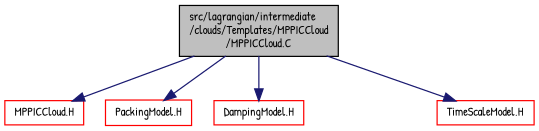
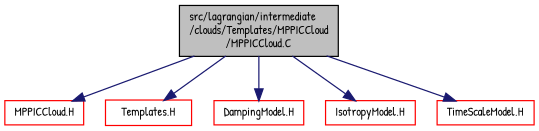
(149, 113) -> (149, 113)
none -> (370, 113)
